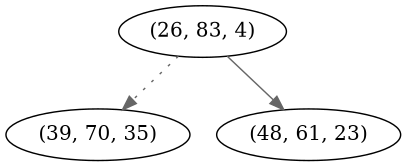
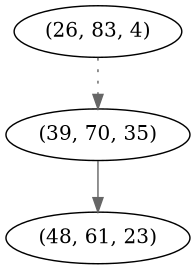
(250, 78) -> (98, 179)
